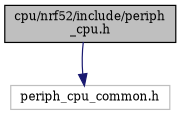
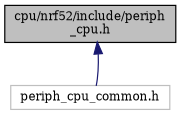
(82, 58) -> (98, 70)
